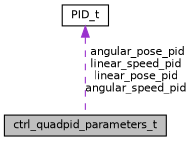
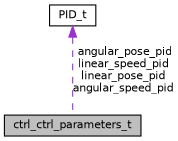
(85, 126) -> (73, 126)
